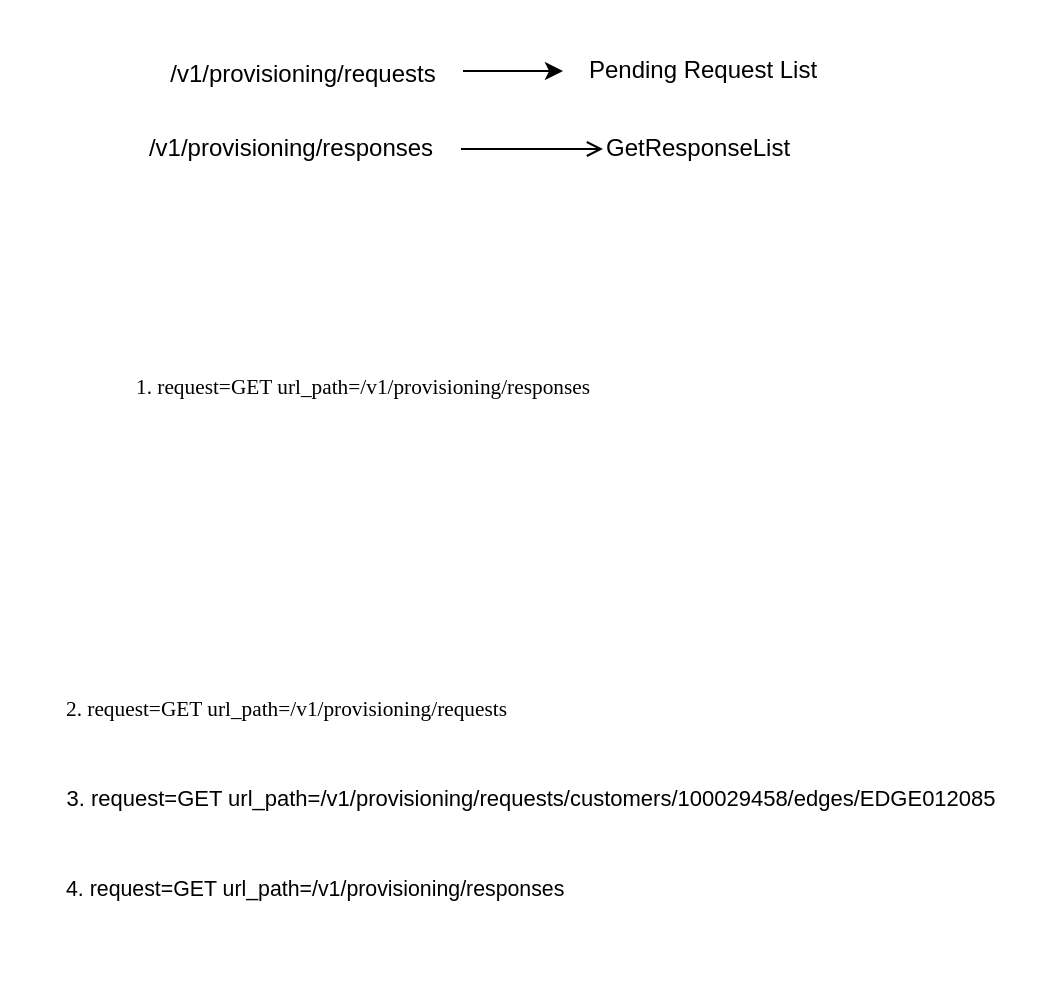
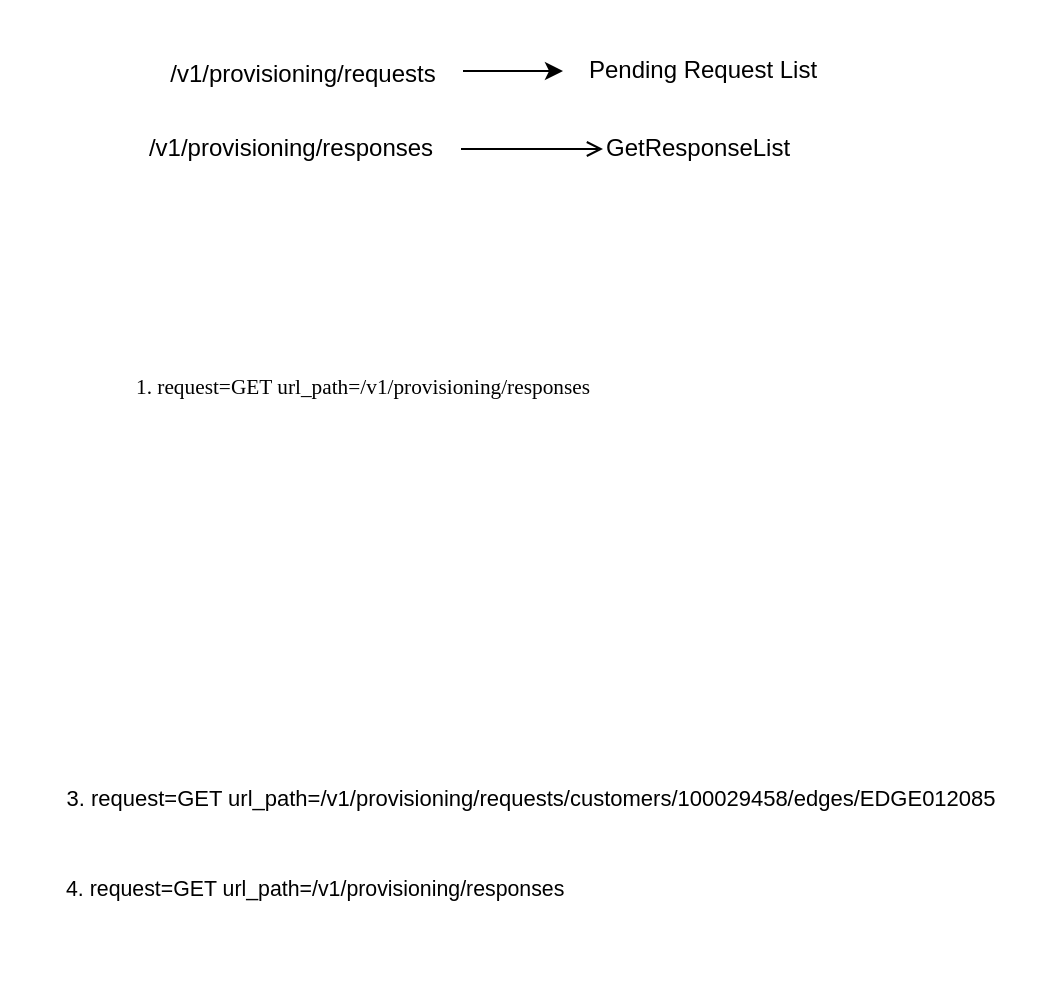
(308, 721) -> none
